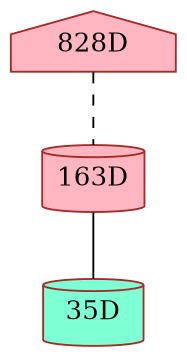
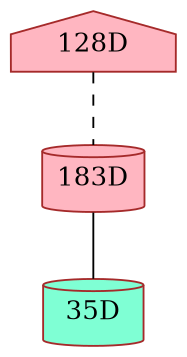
(93, 45) -> (93, 45)
(93, 179) -> (93, 179)
